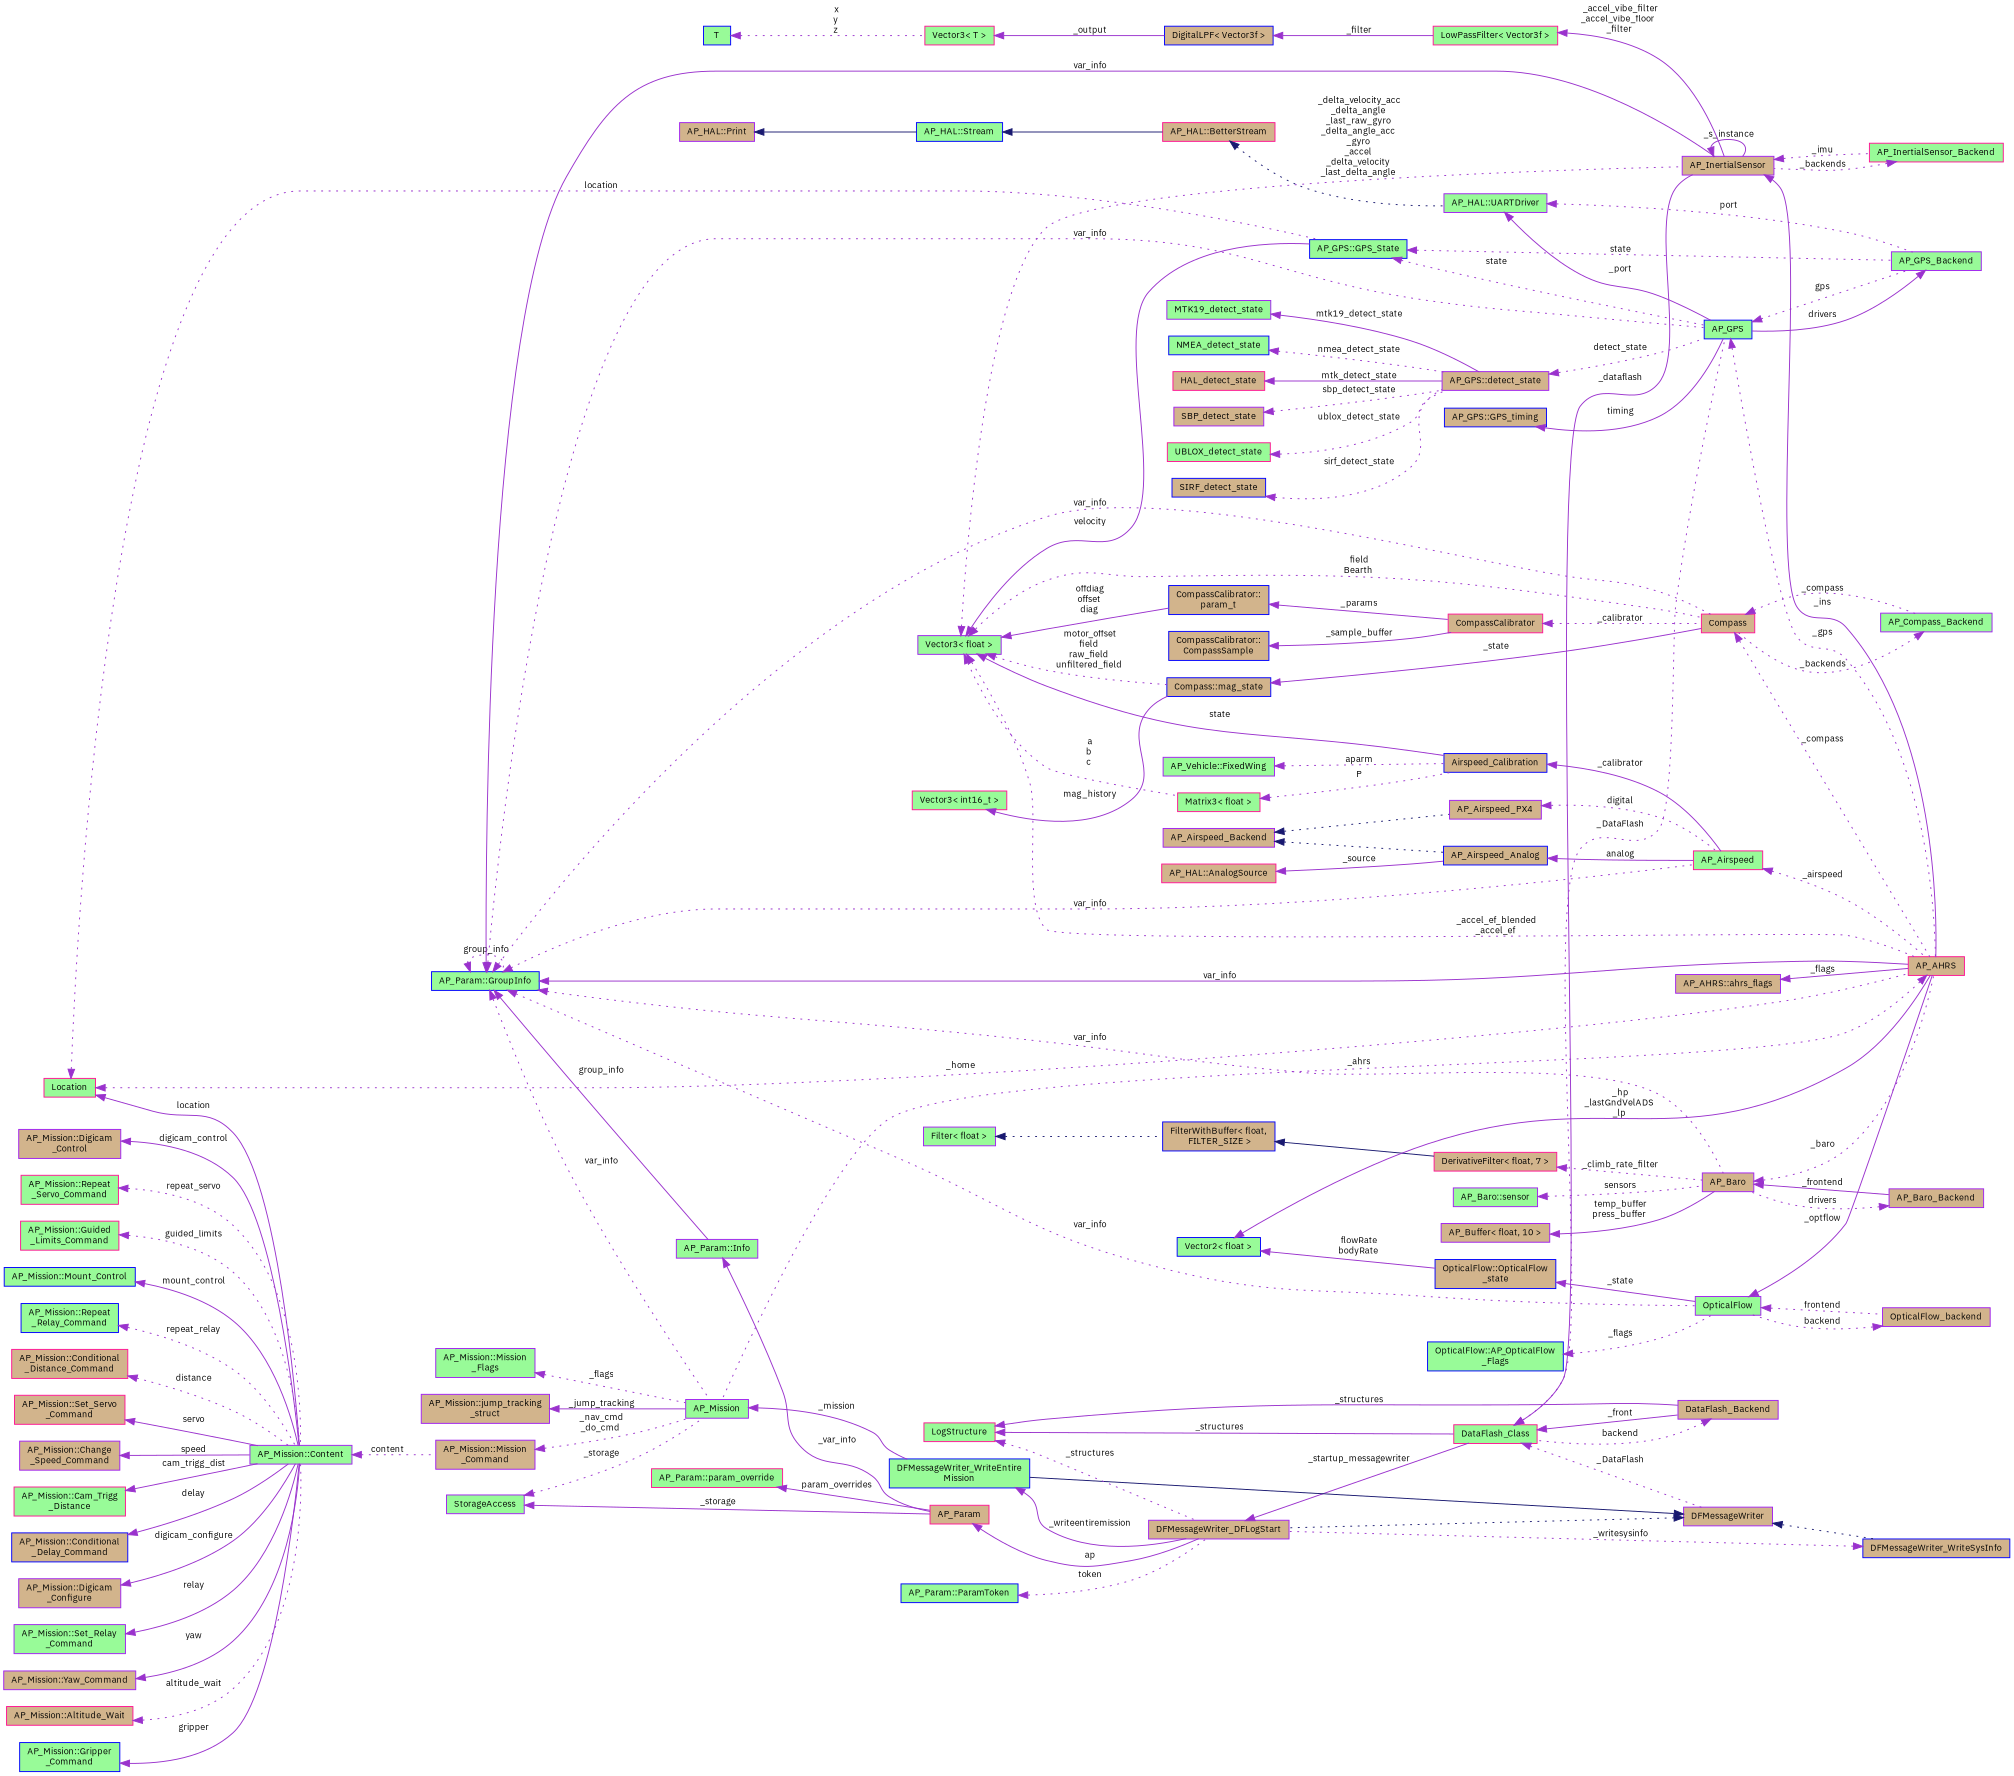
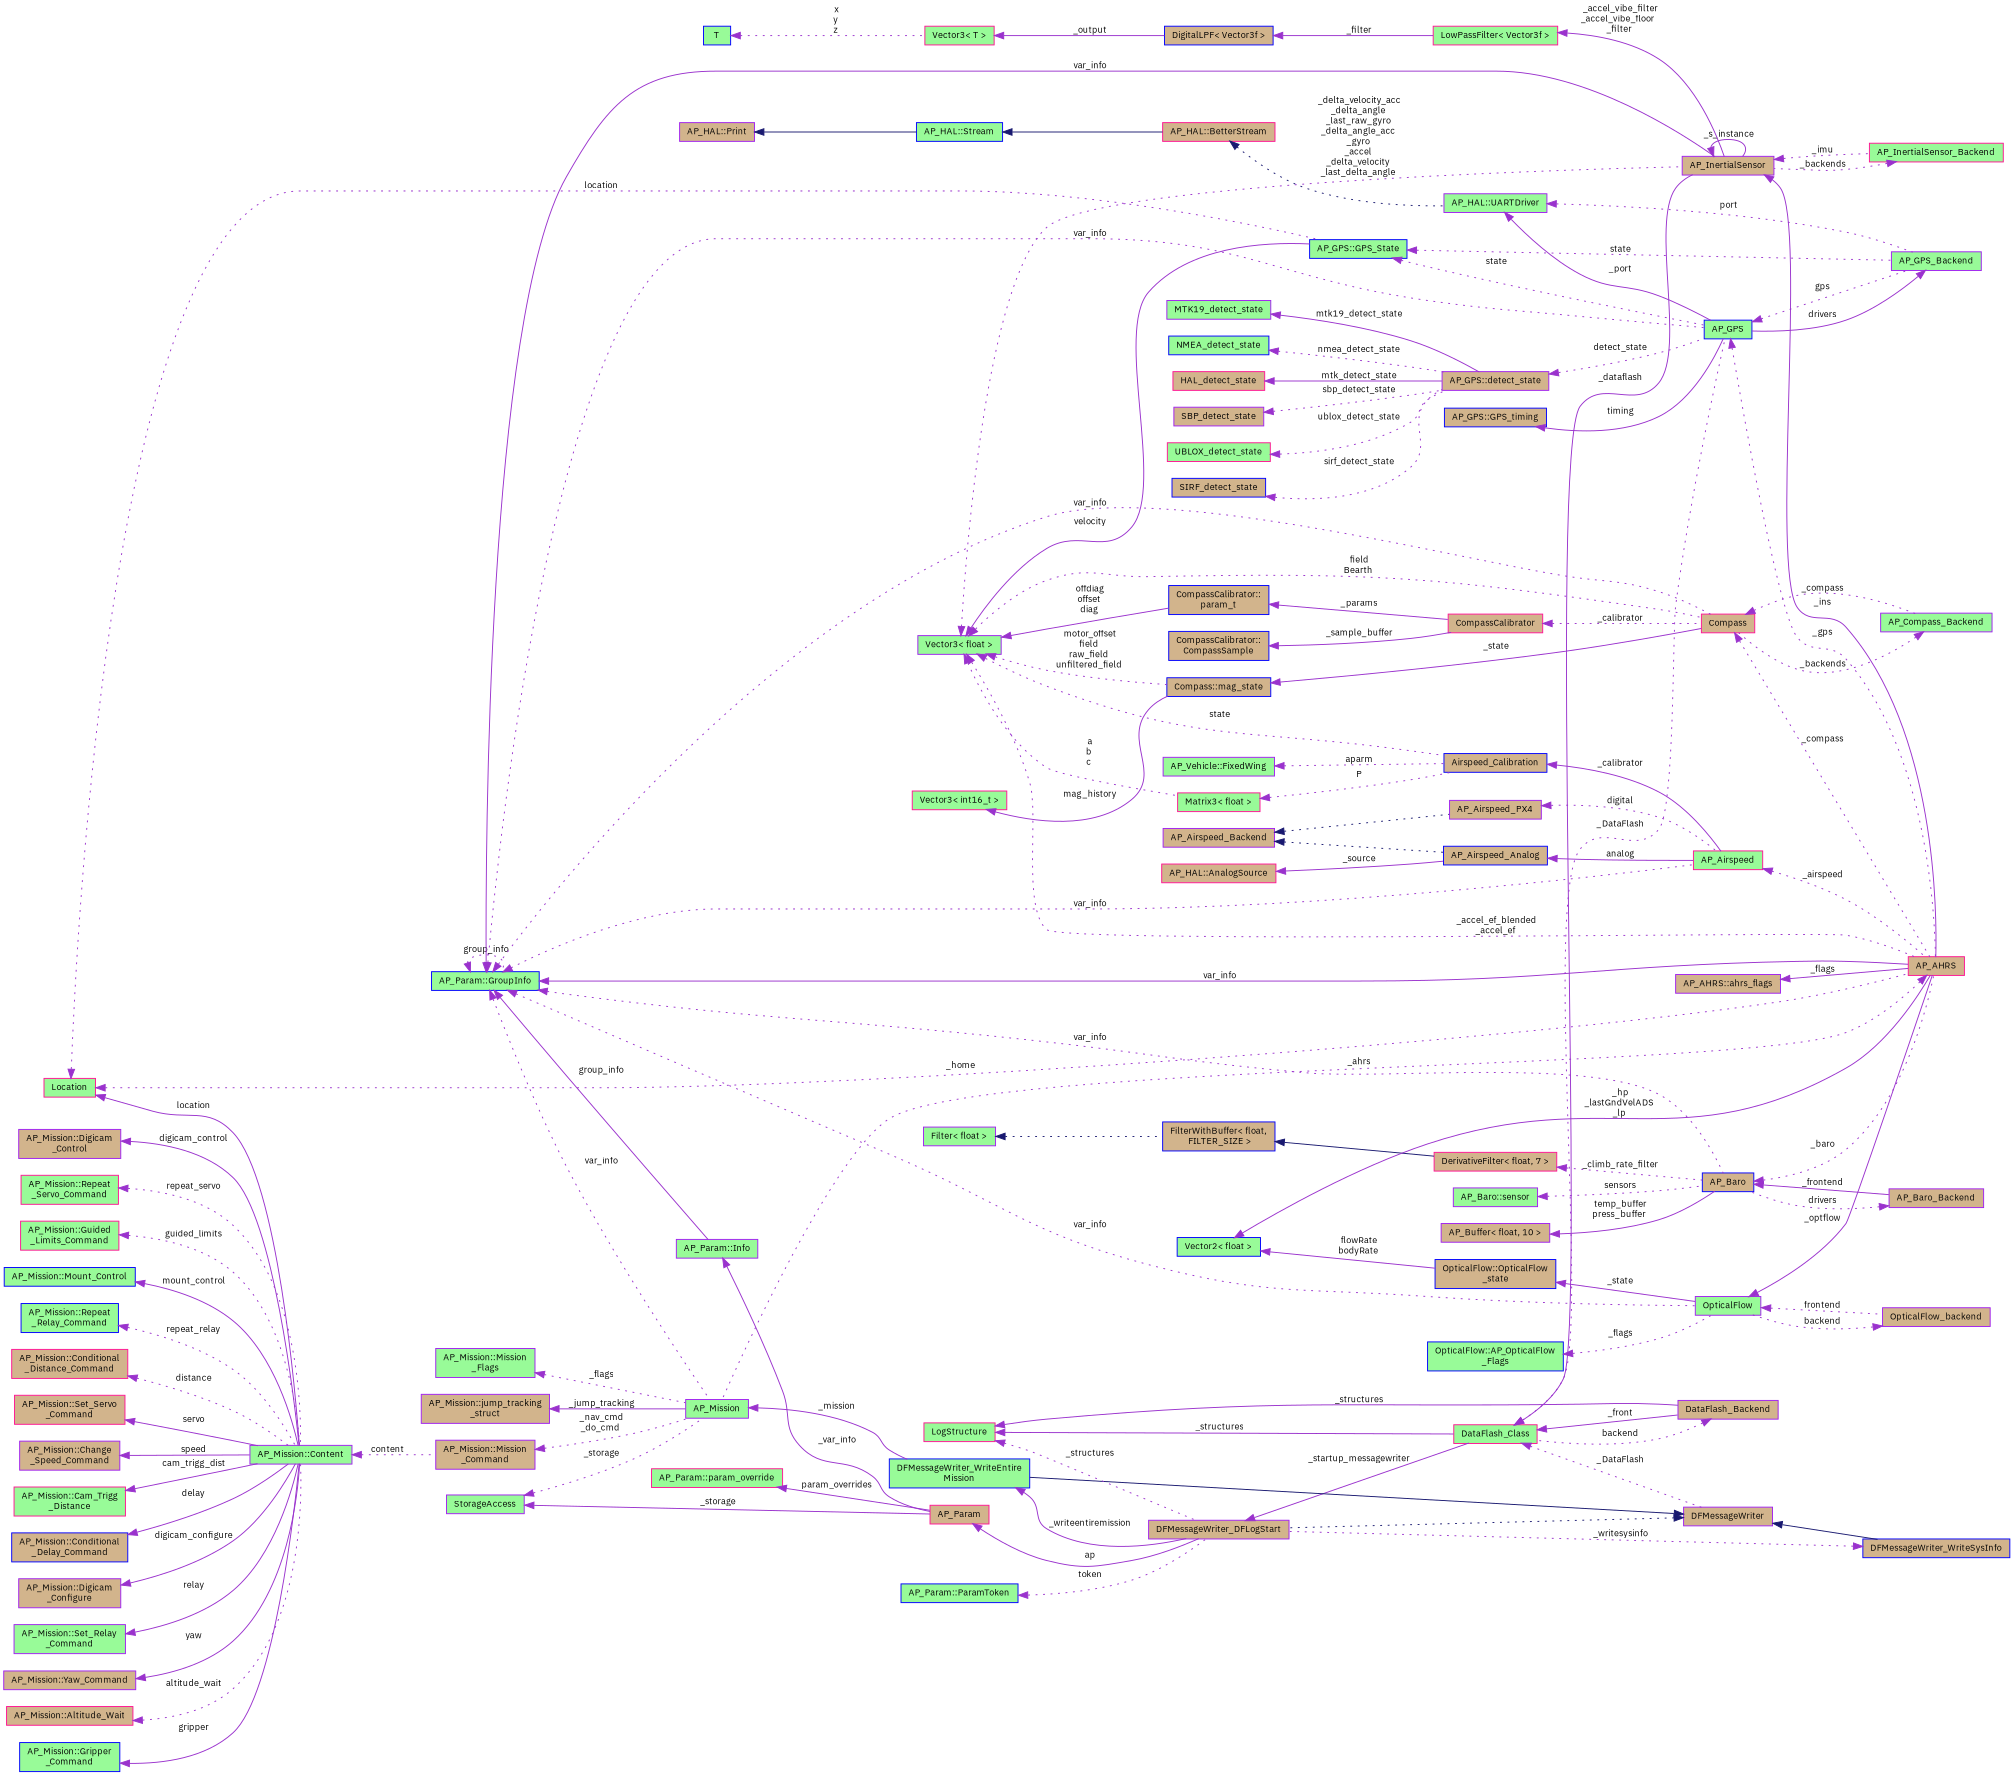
(1209, 729) -> (1209, 729)
(1728, 1182) -> (1728, 1182)
(1830, 1532) -> (1830, 1532)
